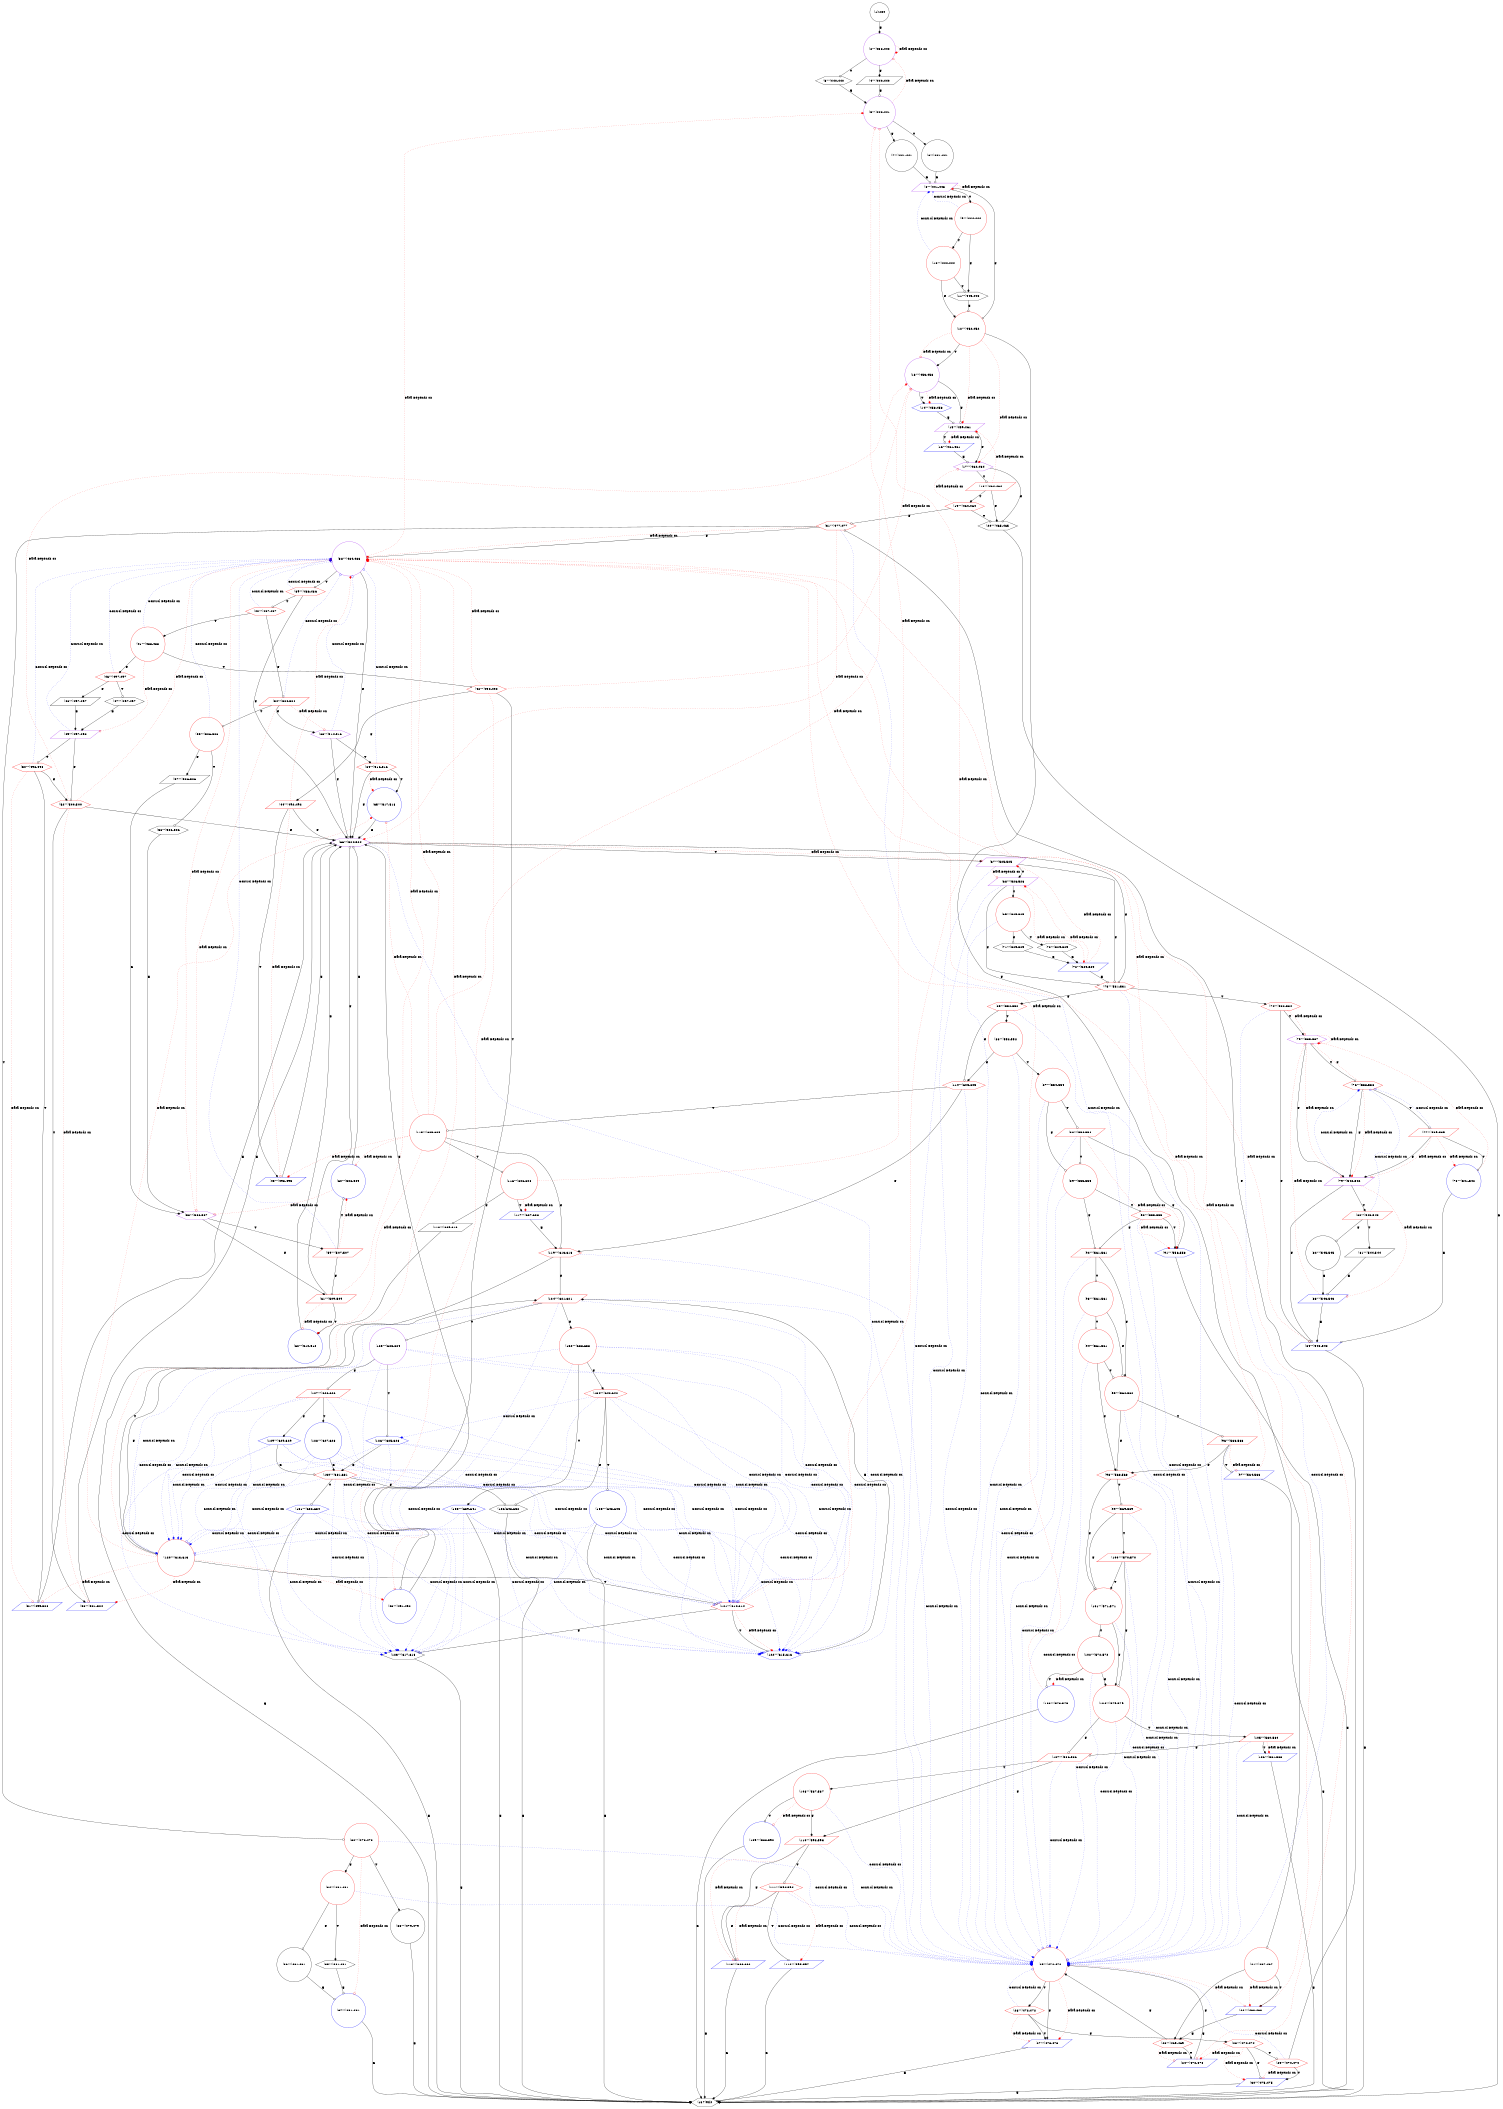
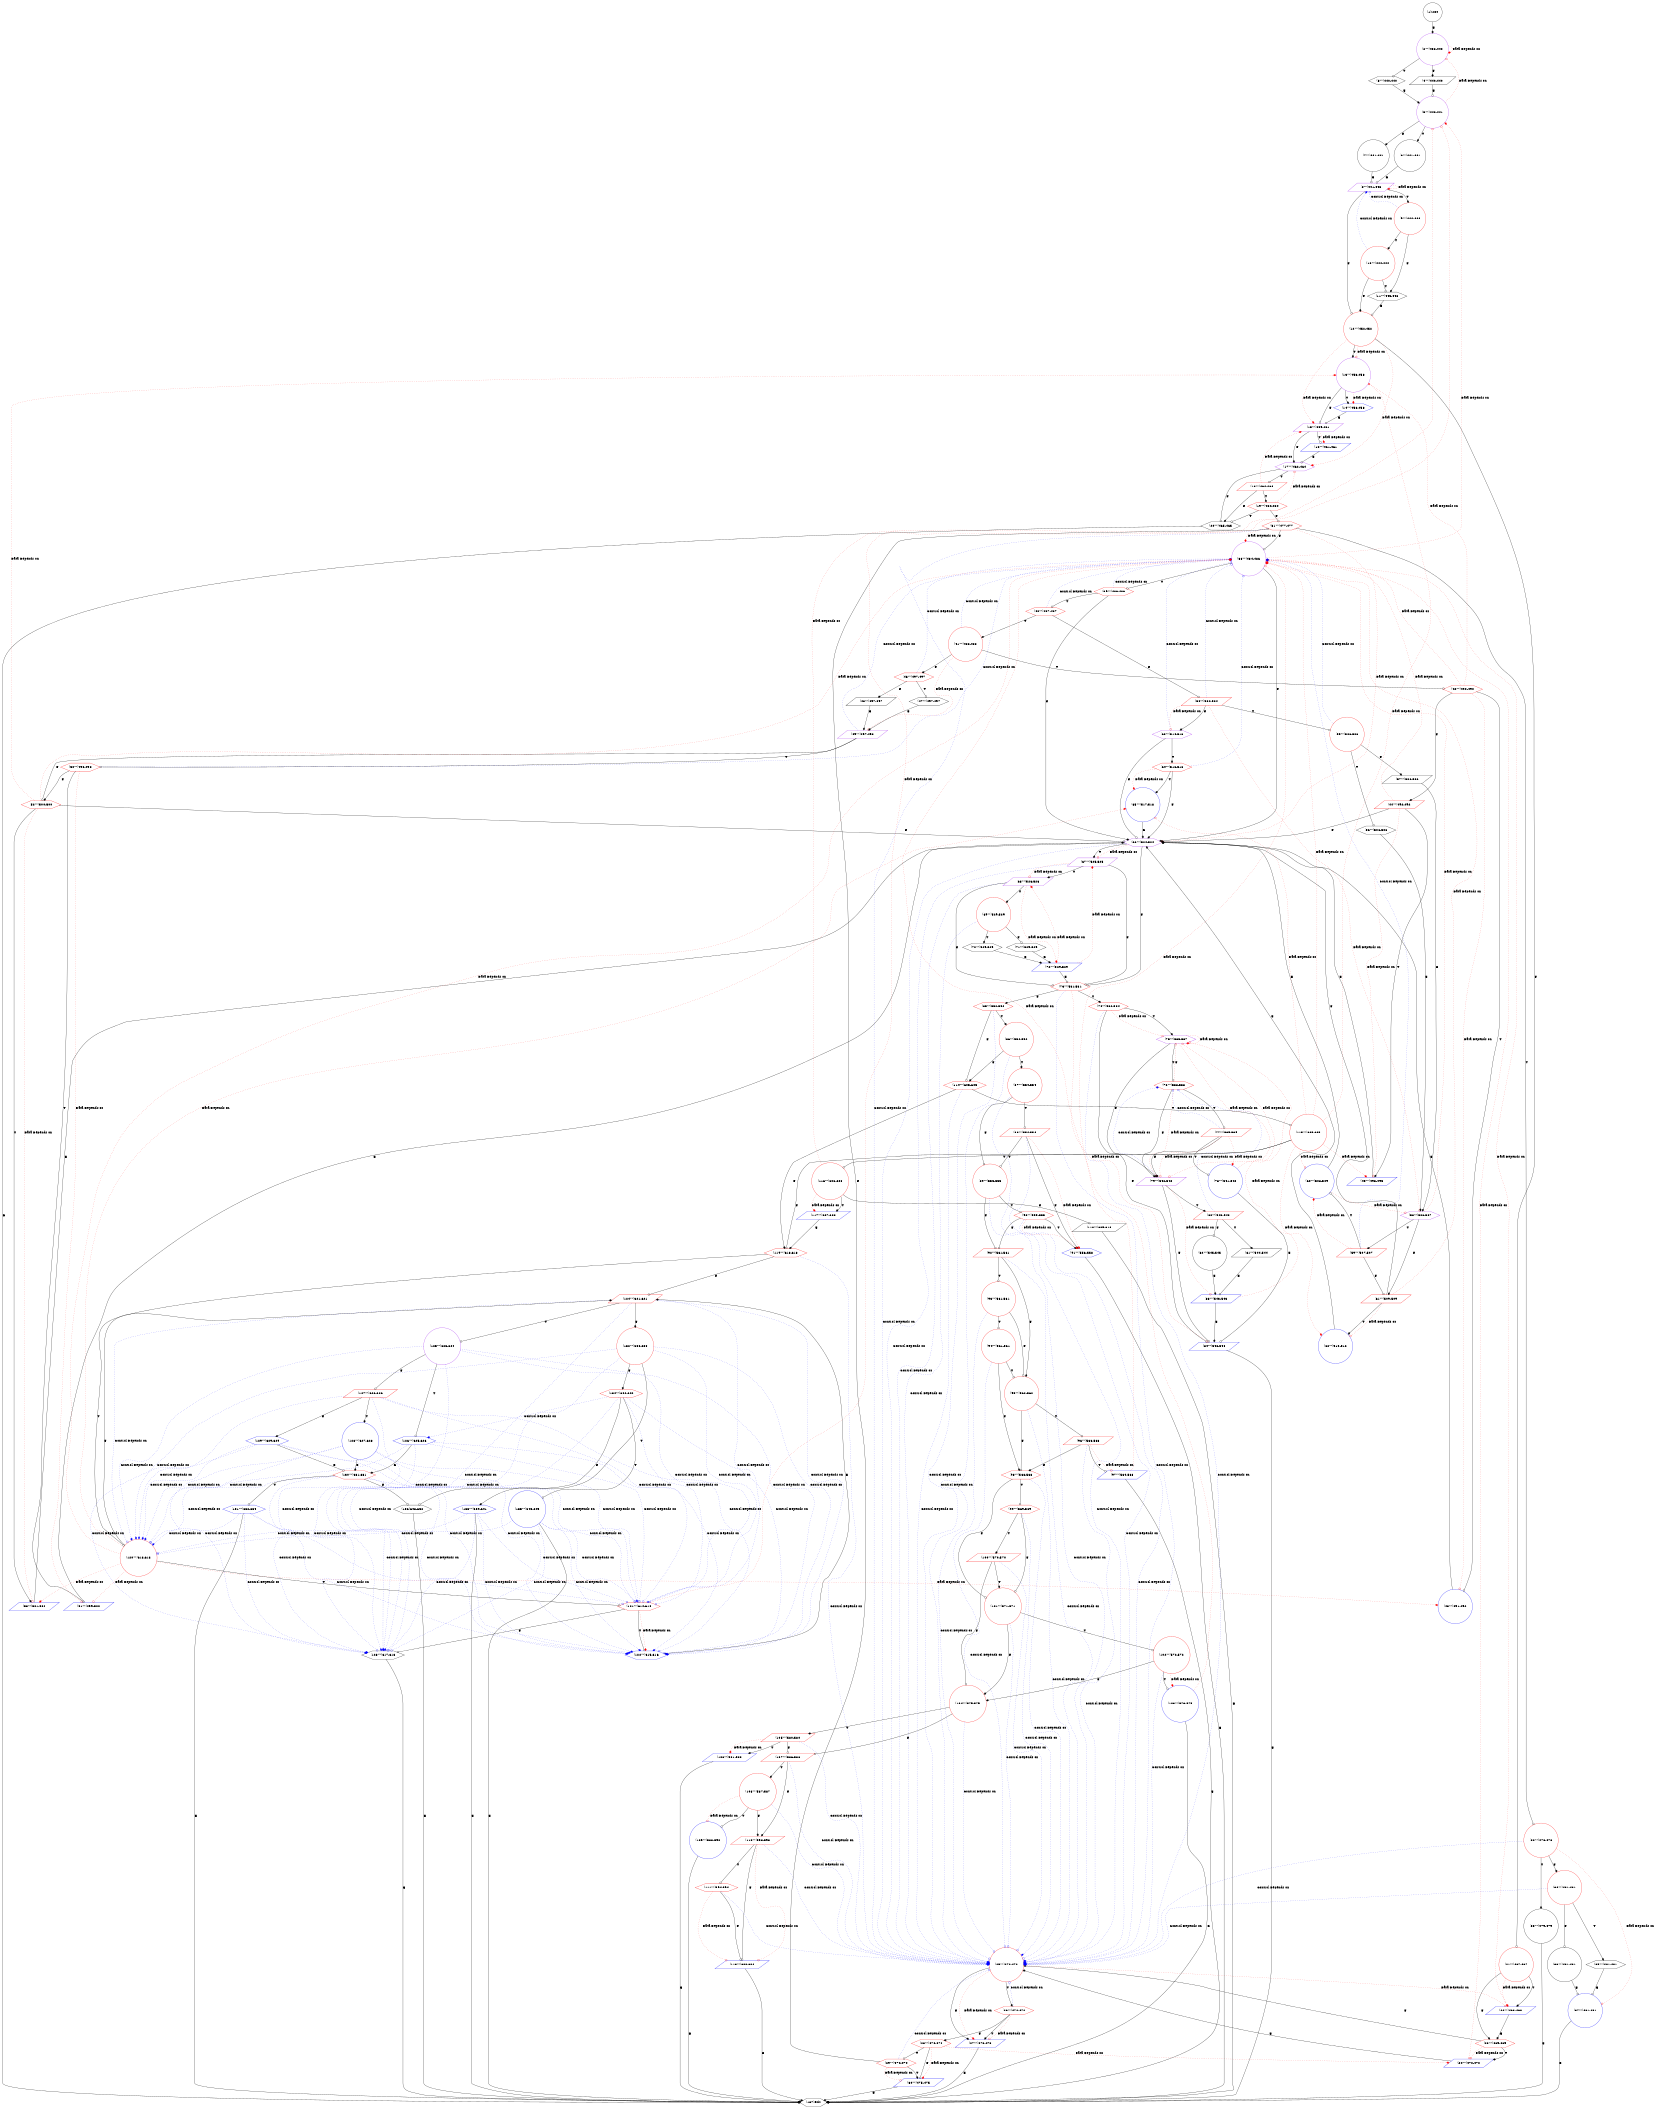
(797, 1965) -> none
